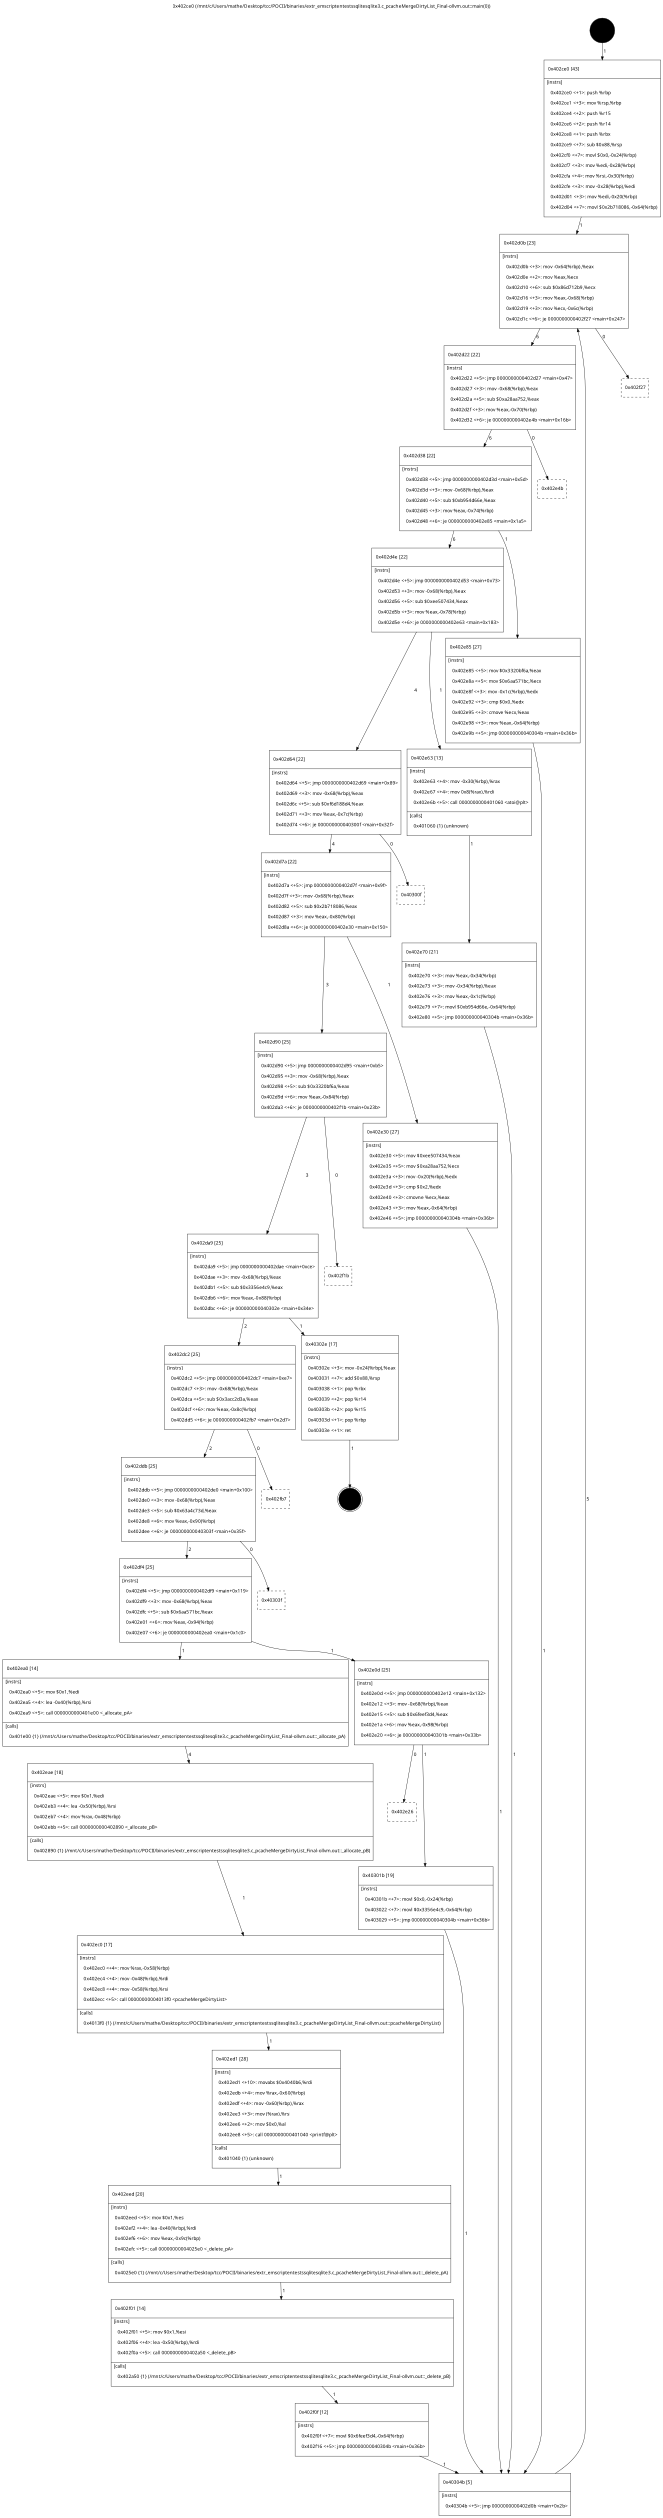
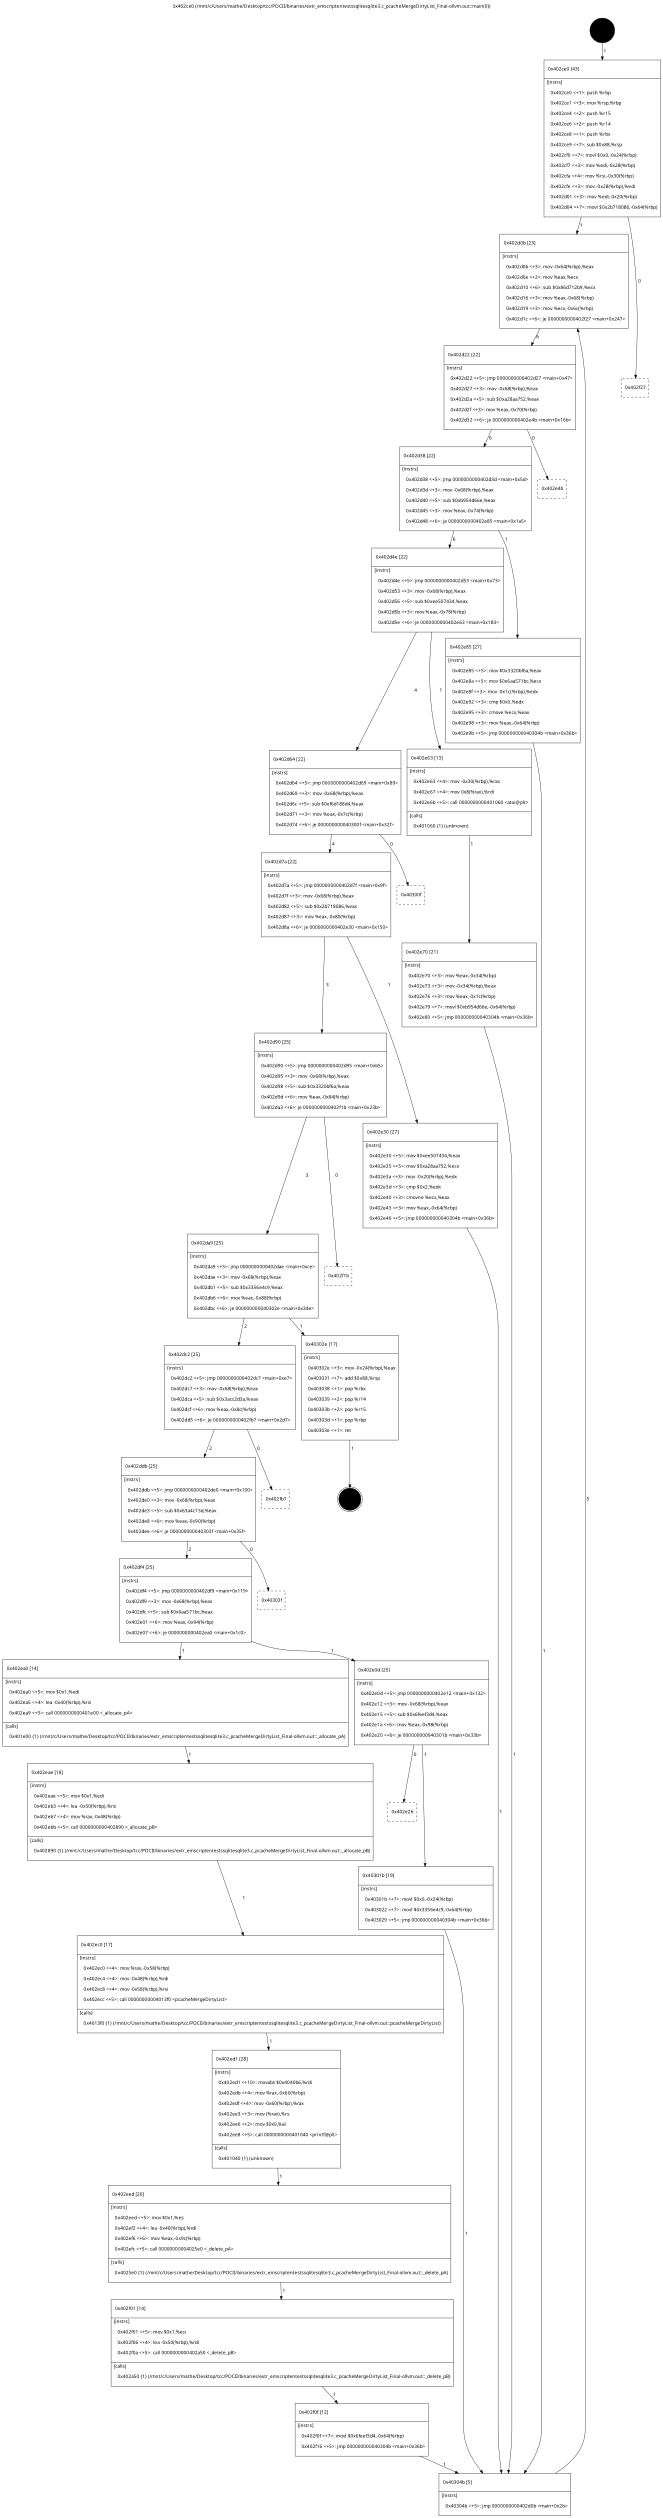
(611, 352) -> (637, 296)
(189, 1755) -> (189, 1755)
